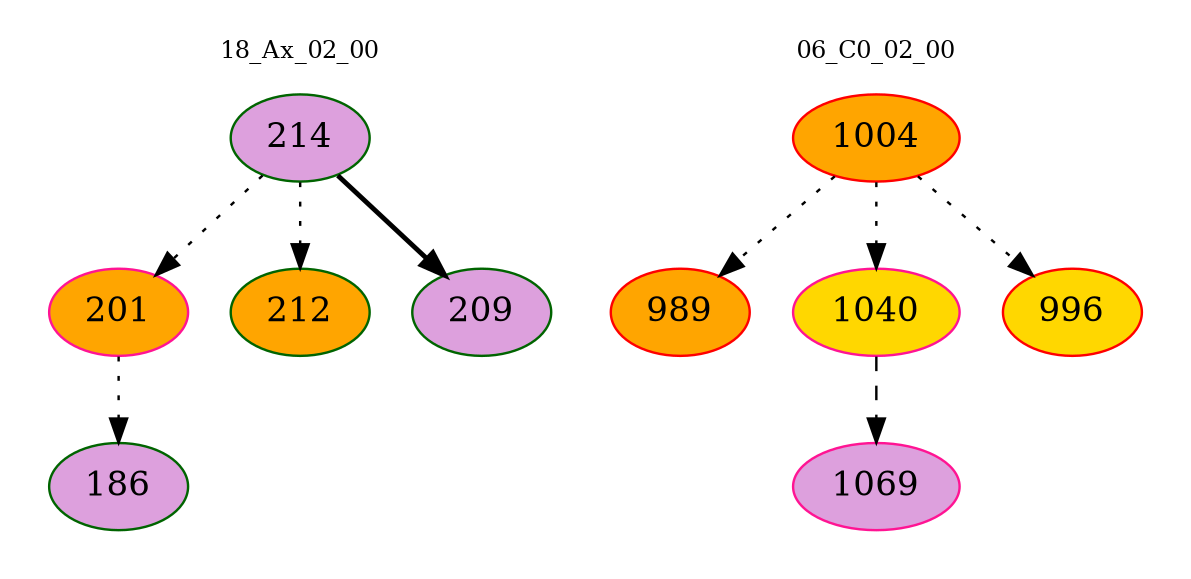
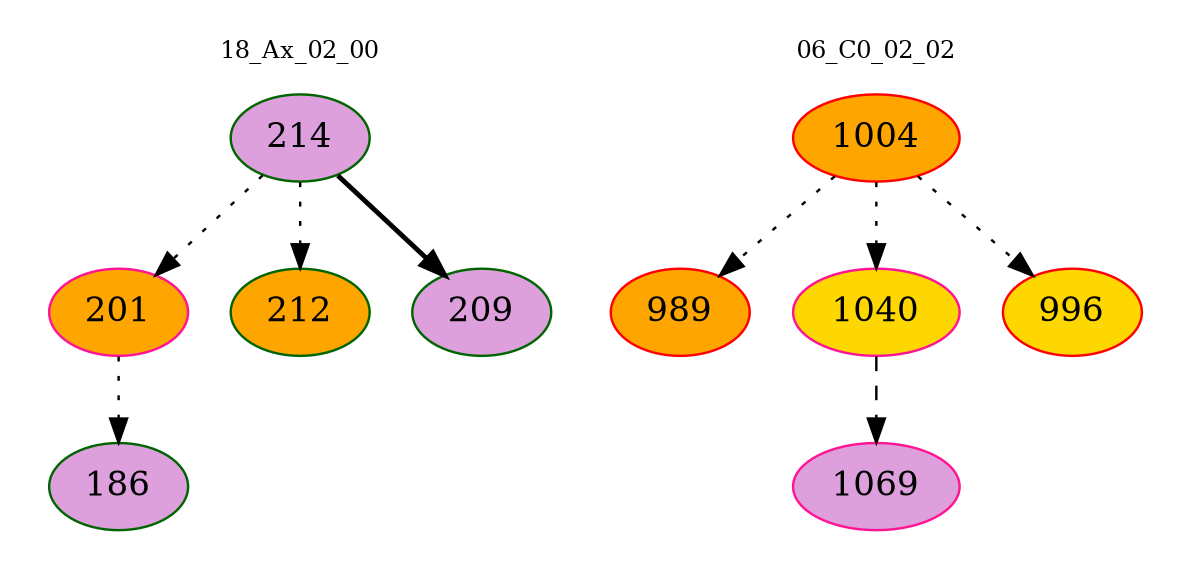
(876, 52) -> (876, 52)
